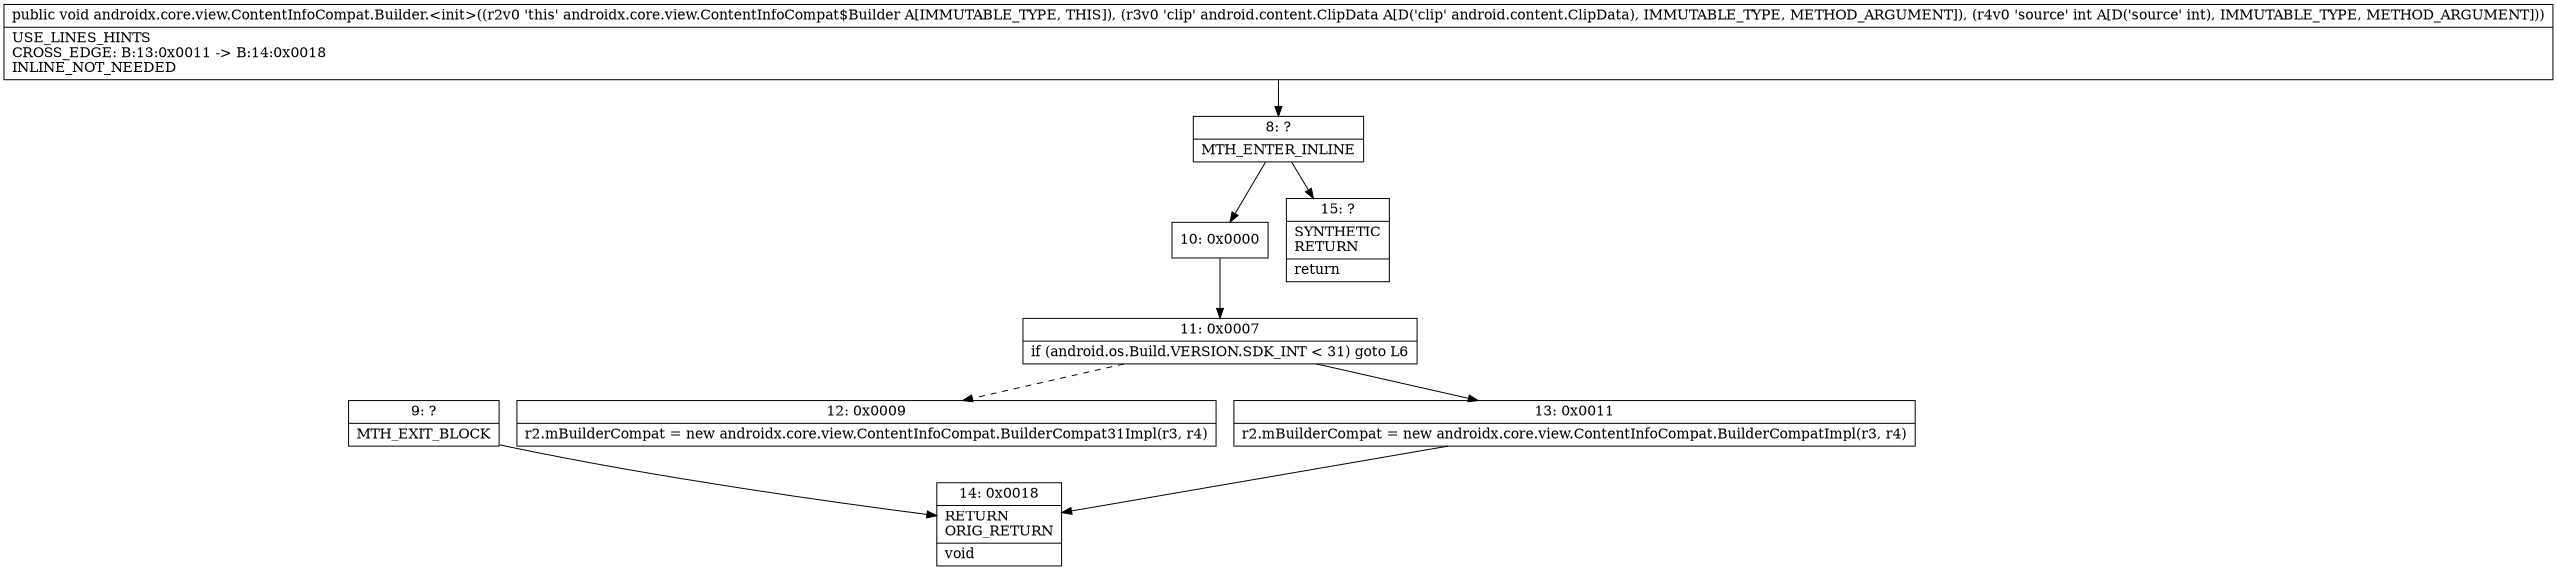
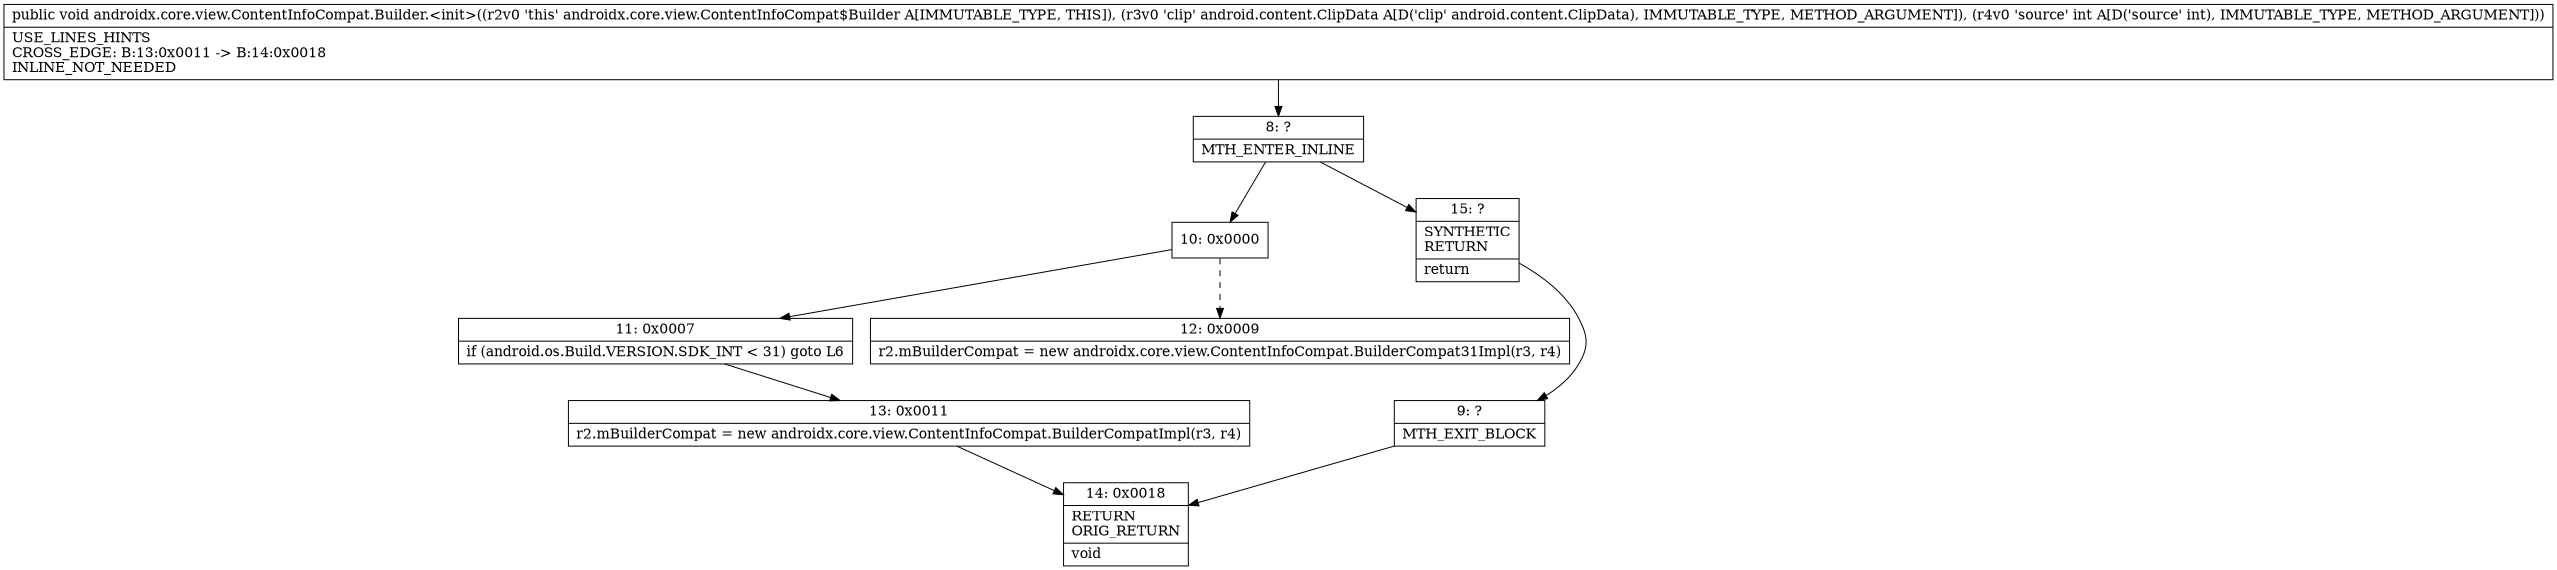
none -> (1581, 324)
(1048, 381) -> (1220, 283)
